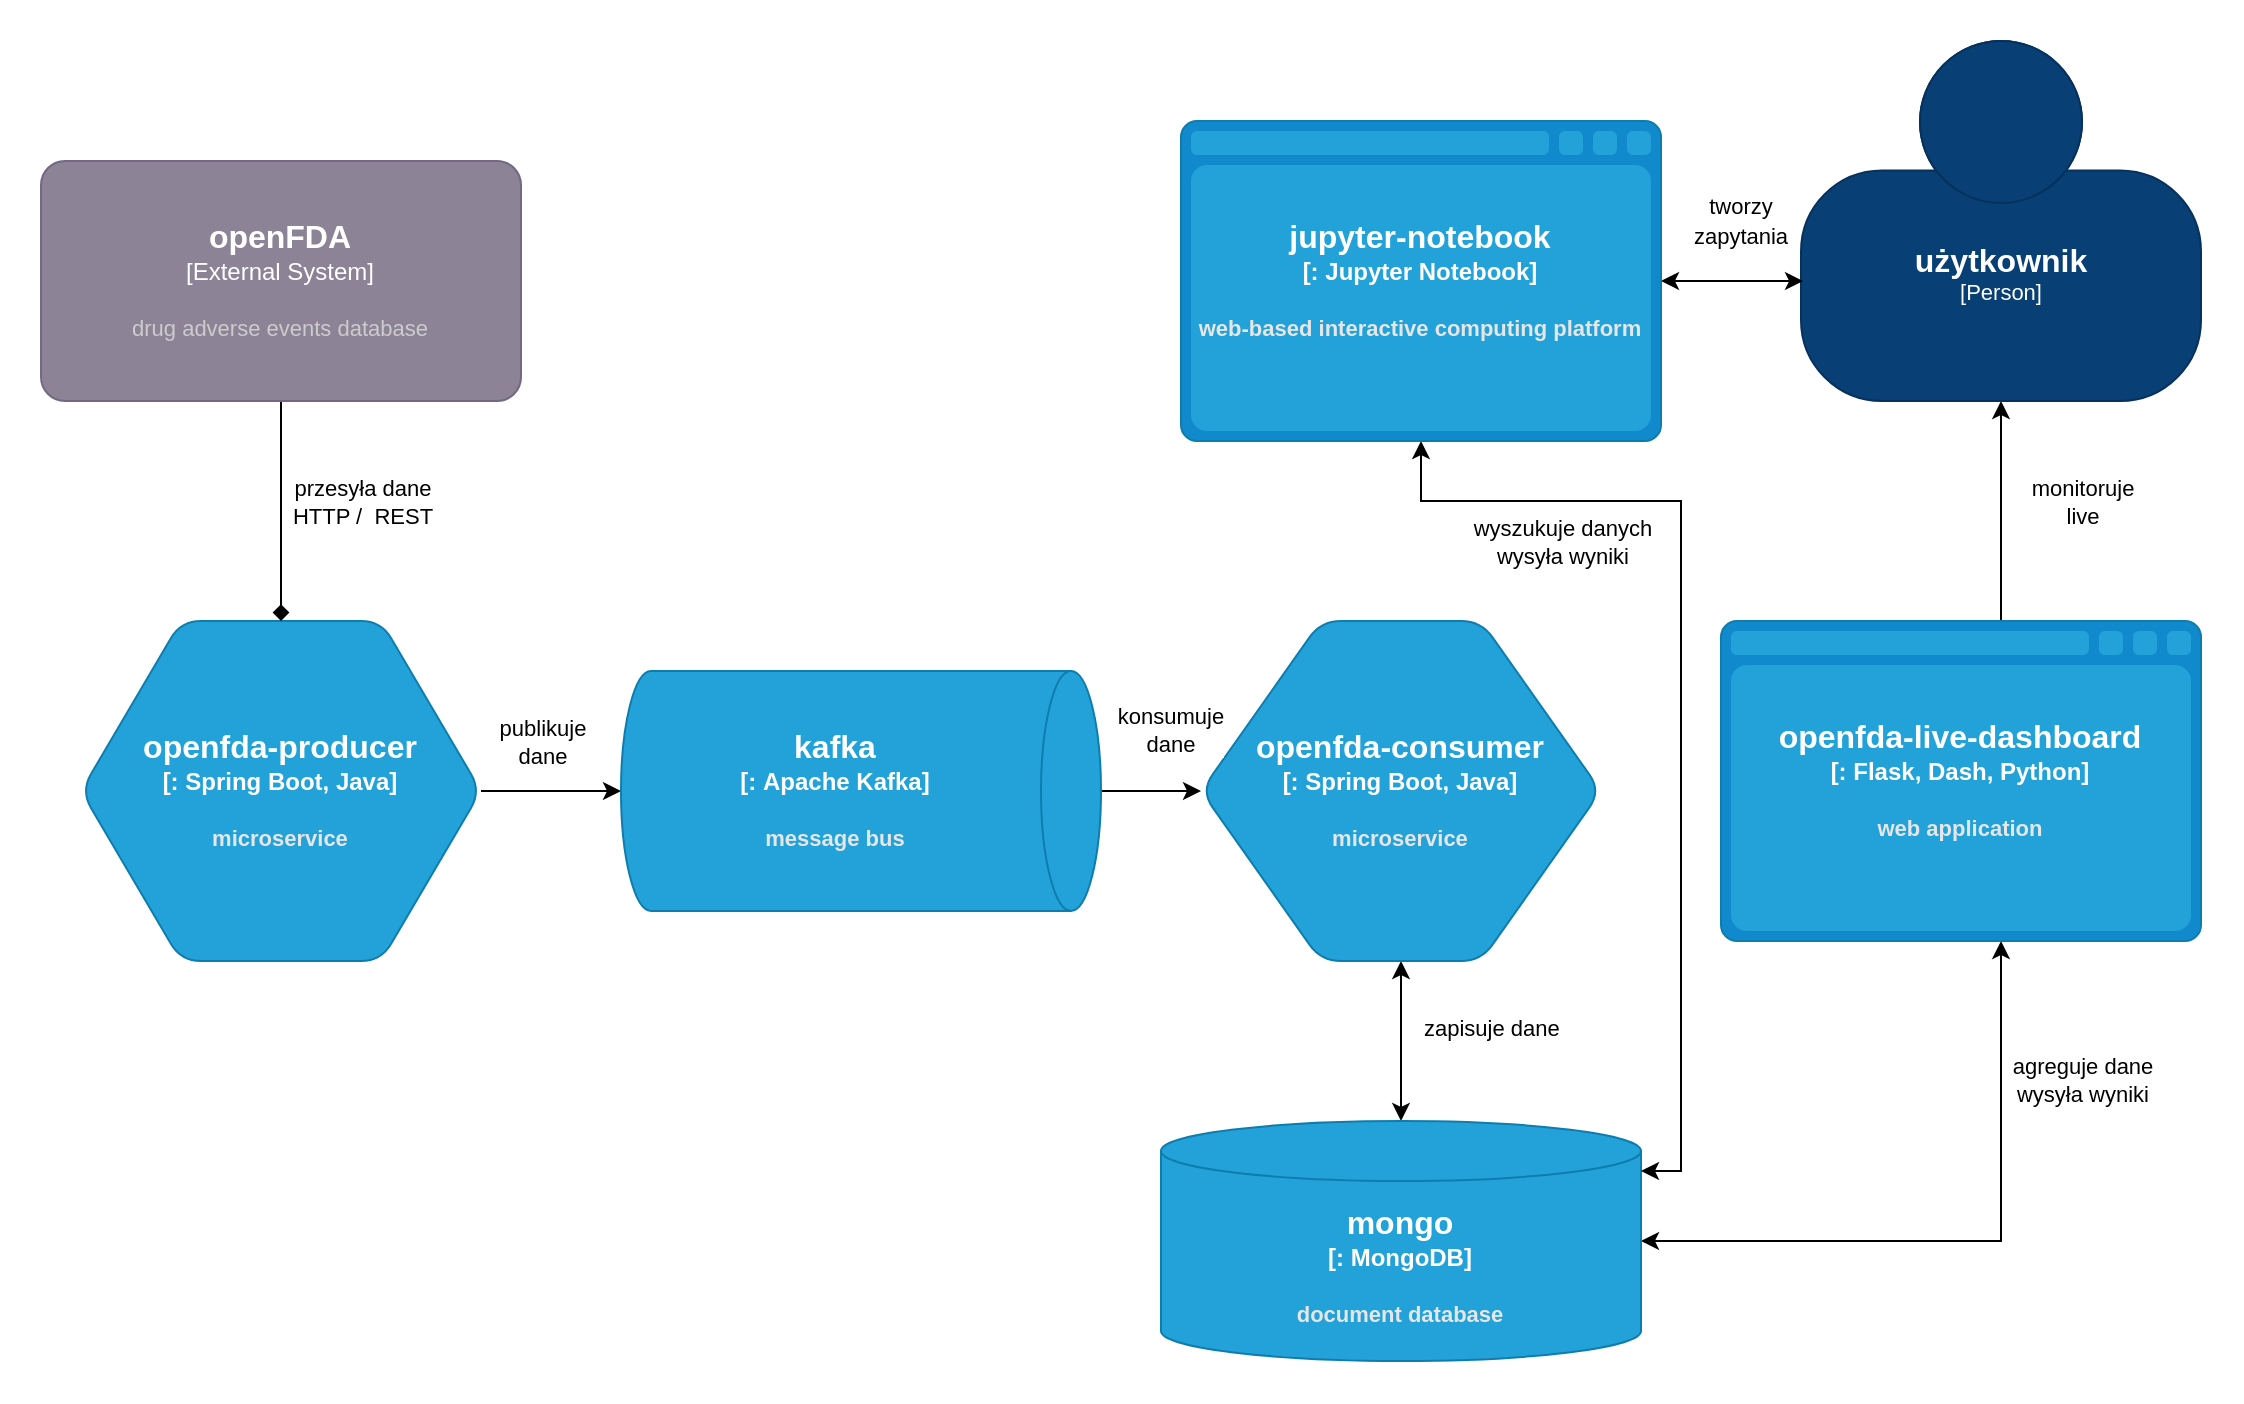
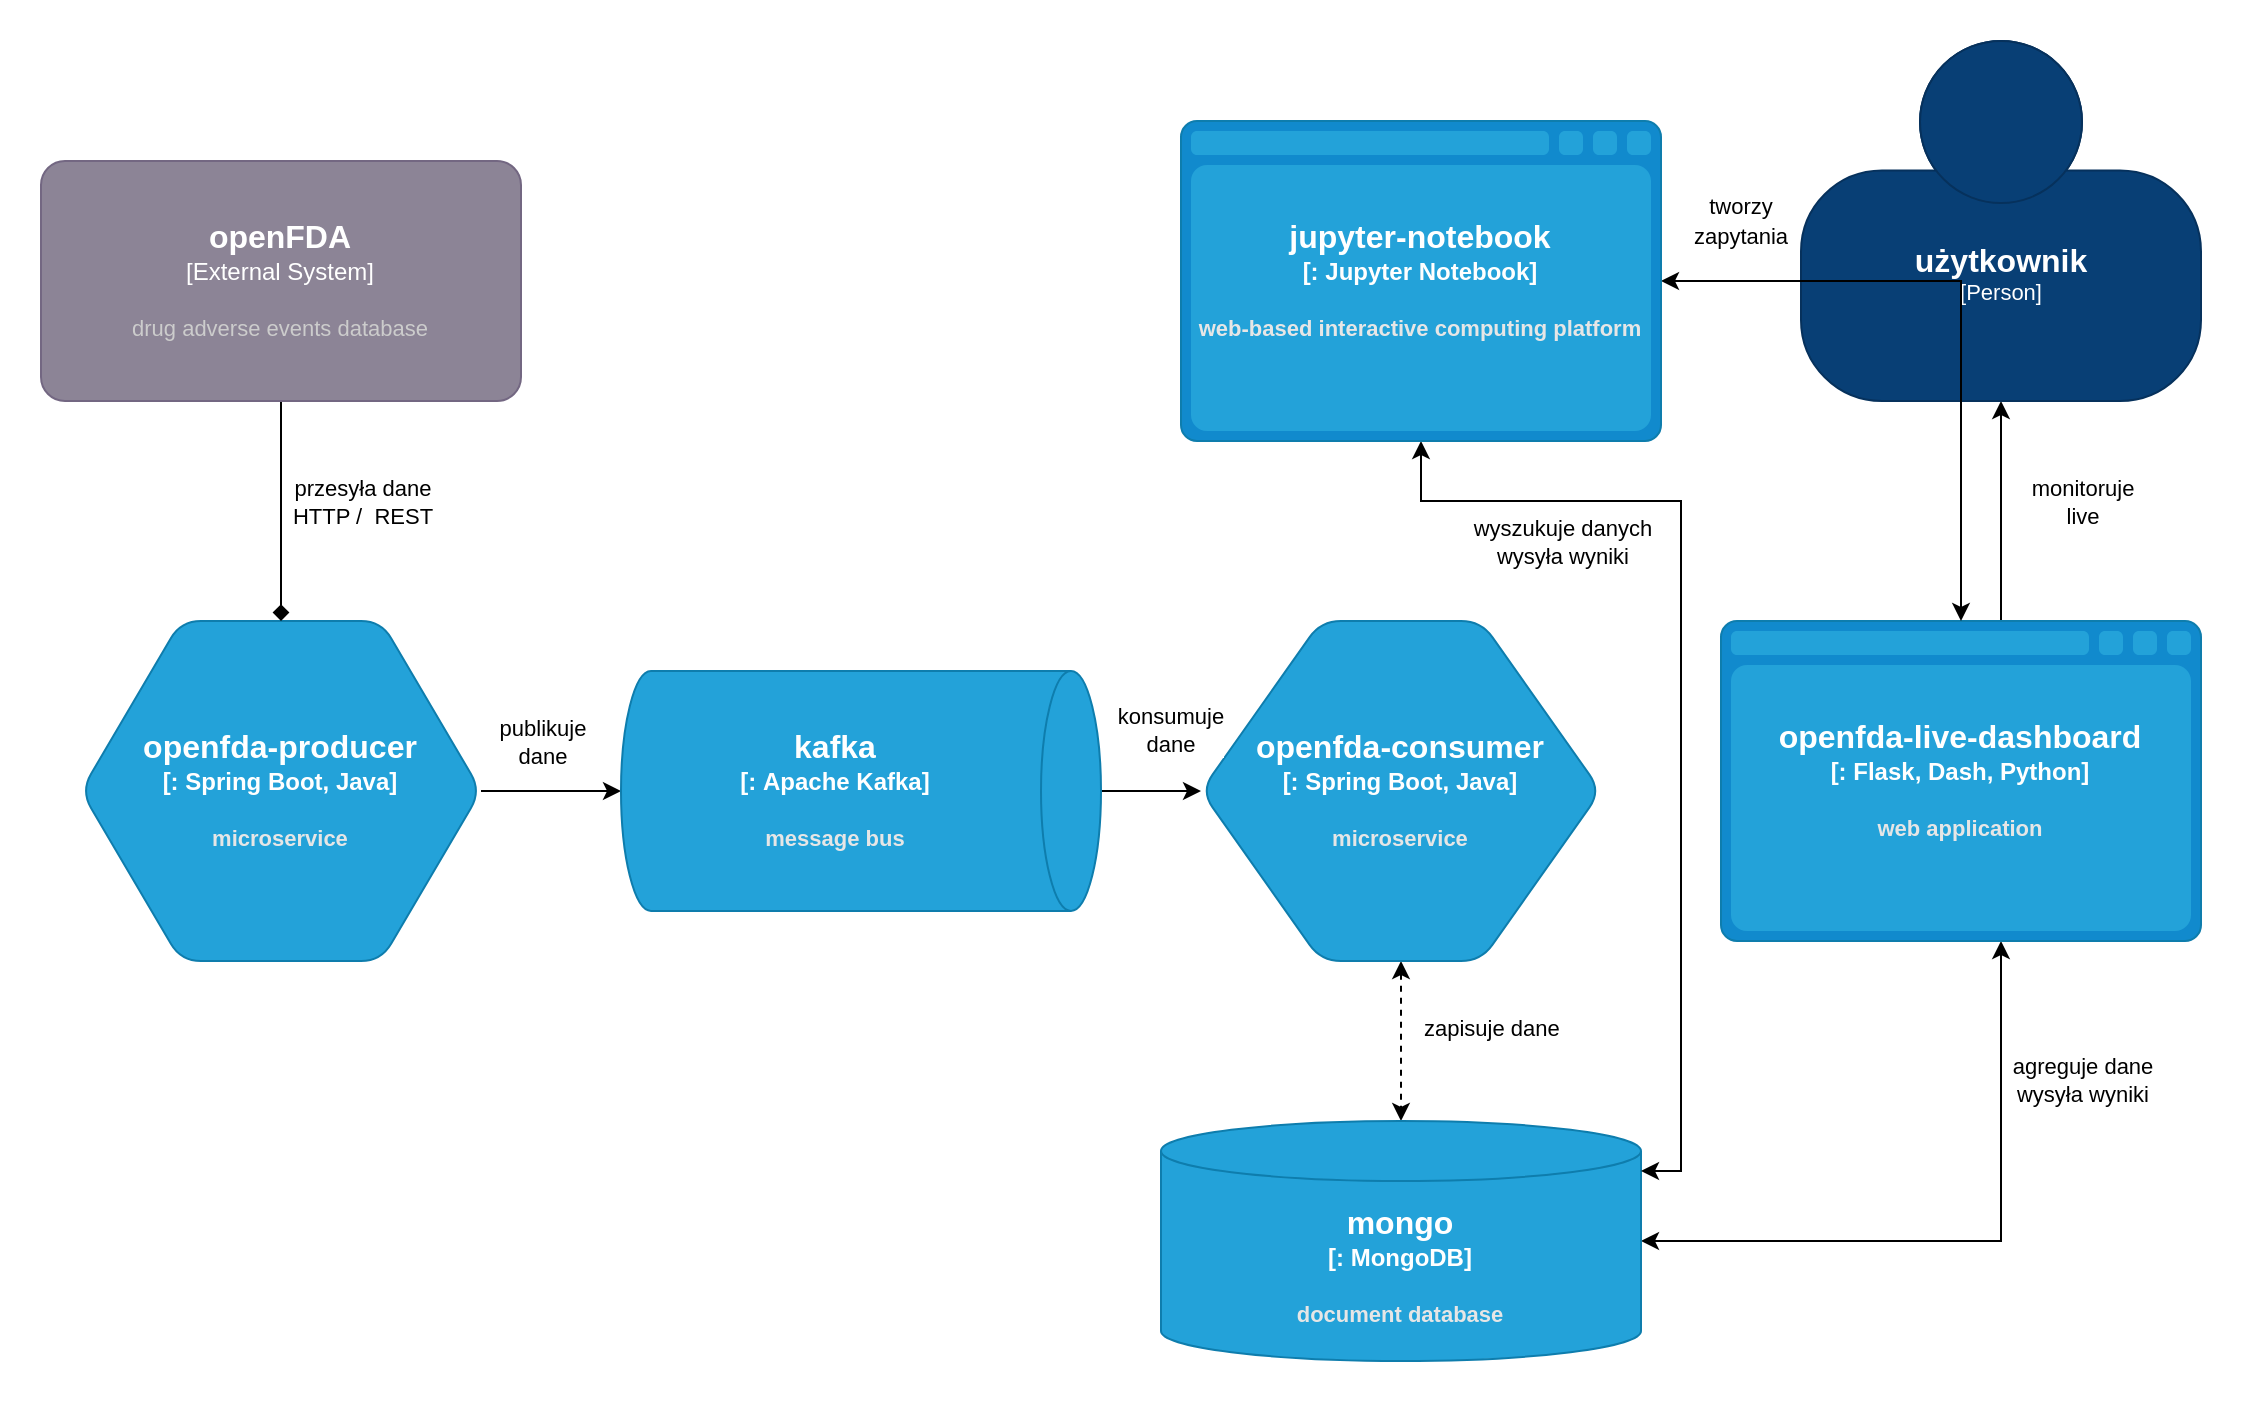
(1788, 281) -> (1961, 504)
(1401, 1042) -> (1401, 1042)
